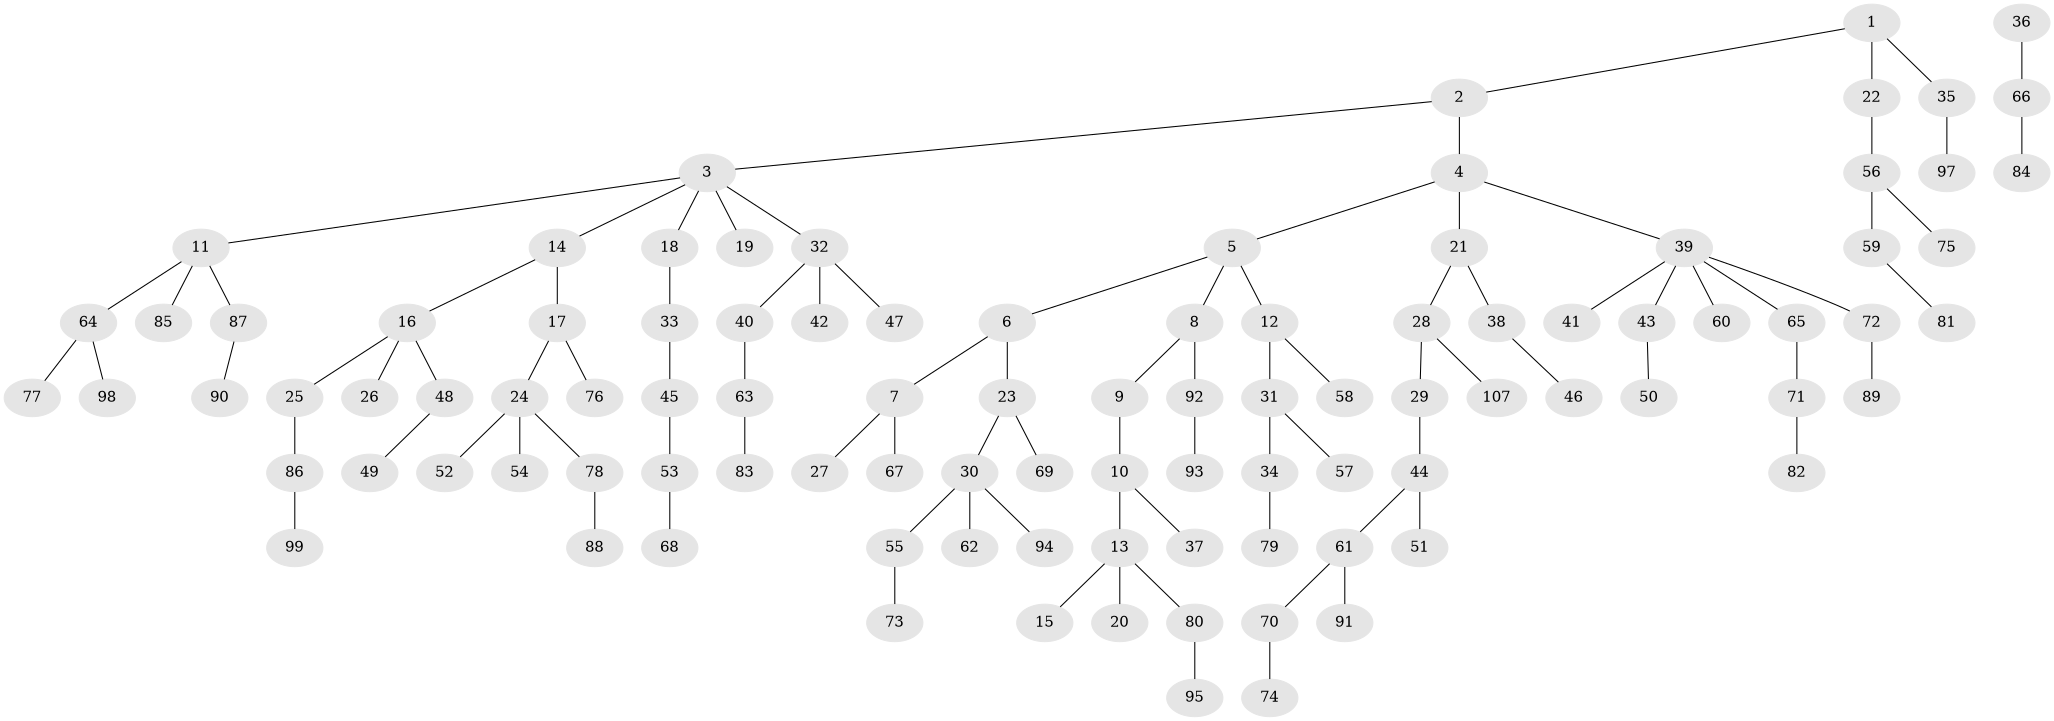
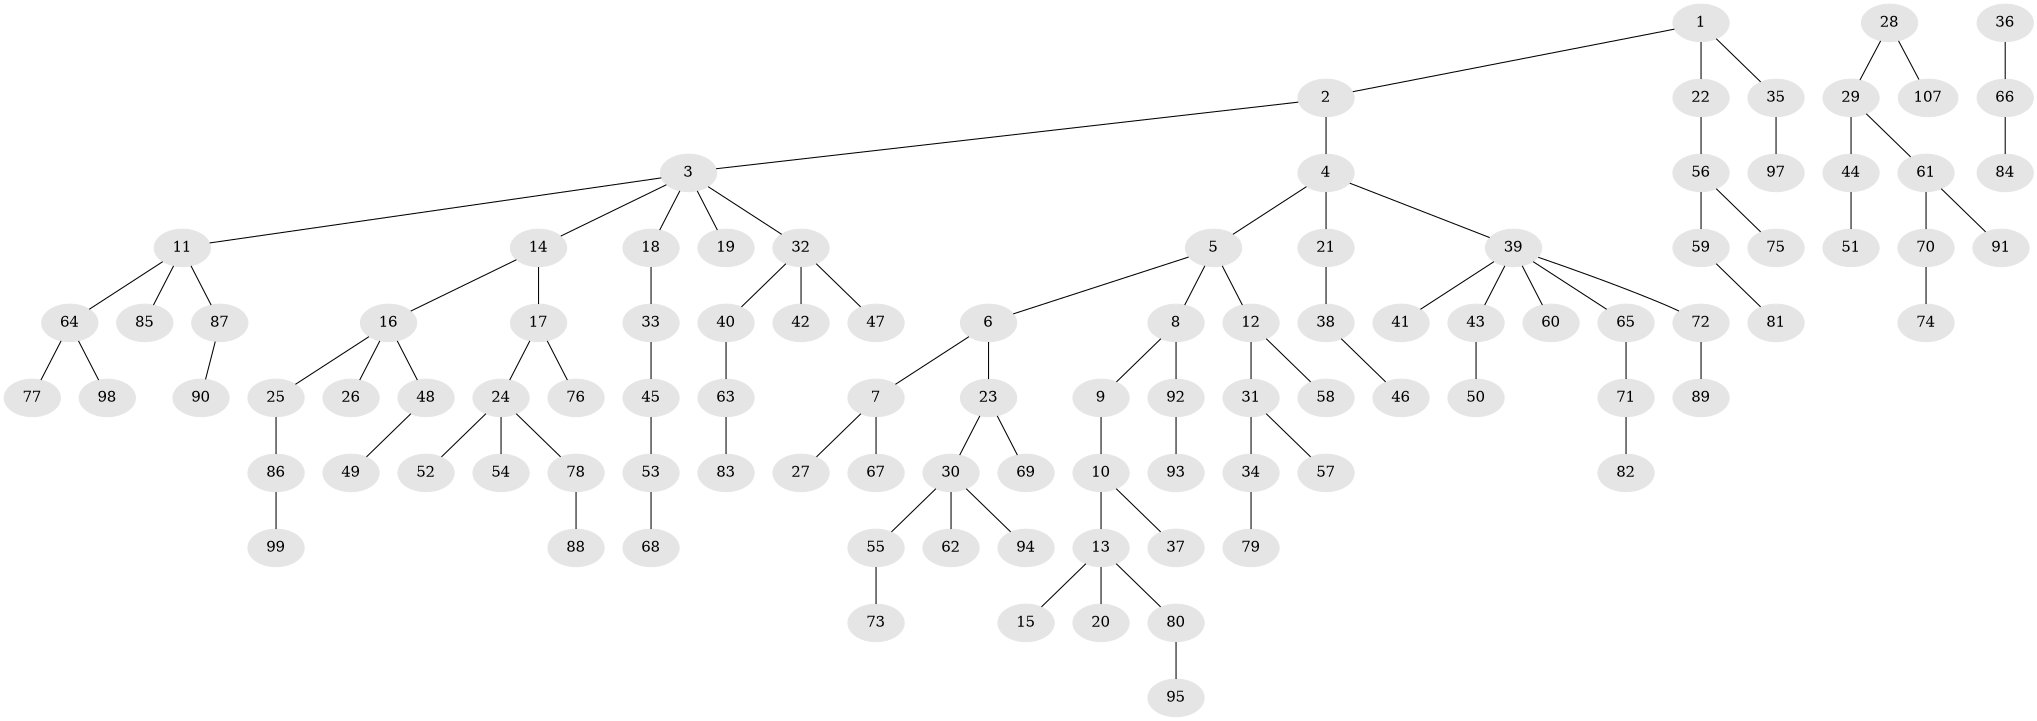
(1441, 285) -> none
(1382, 510) -> (1888, 135)
